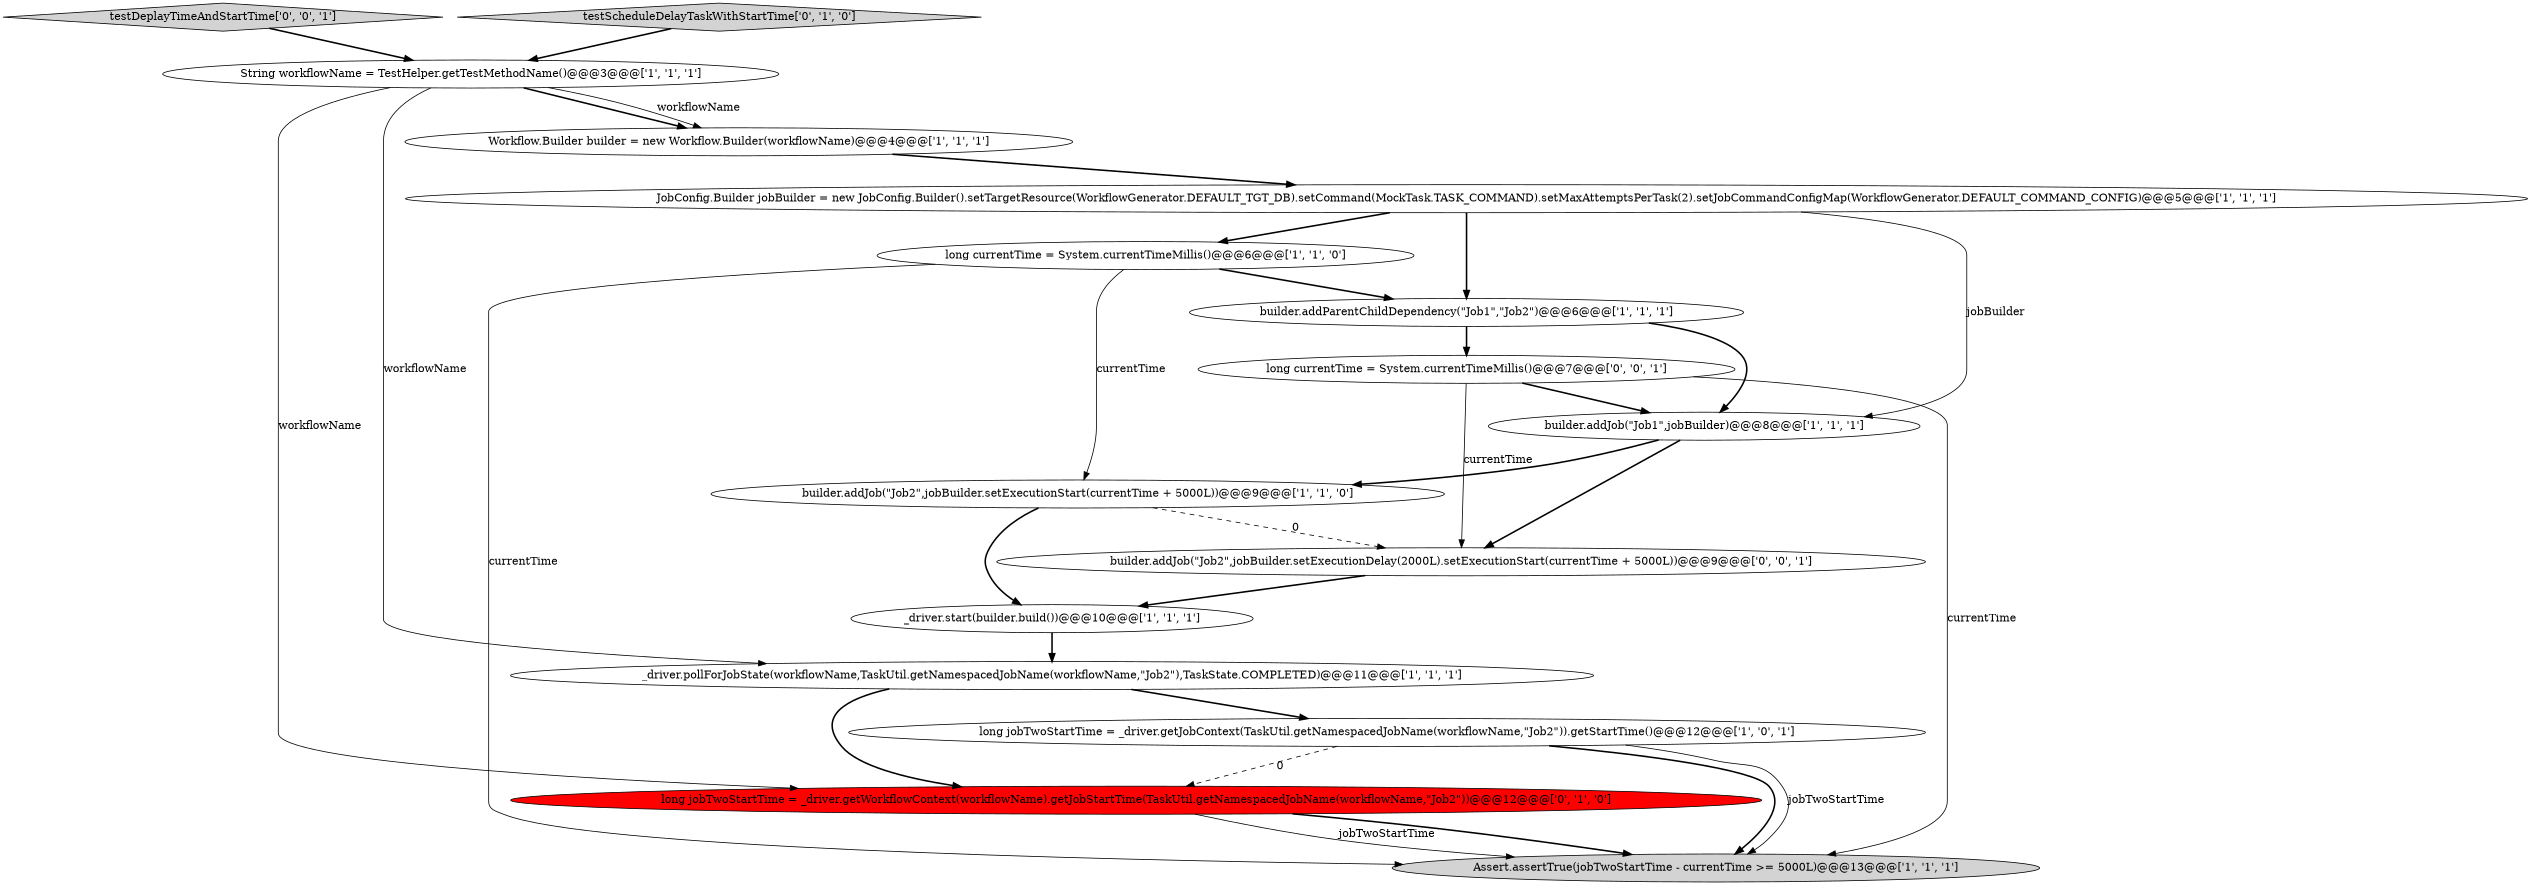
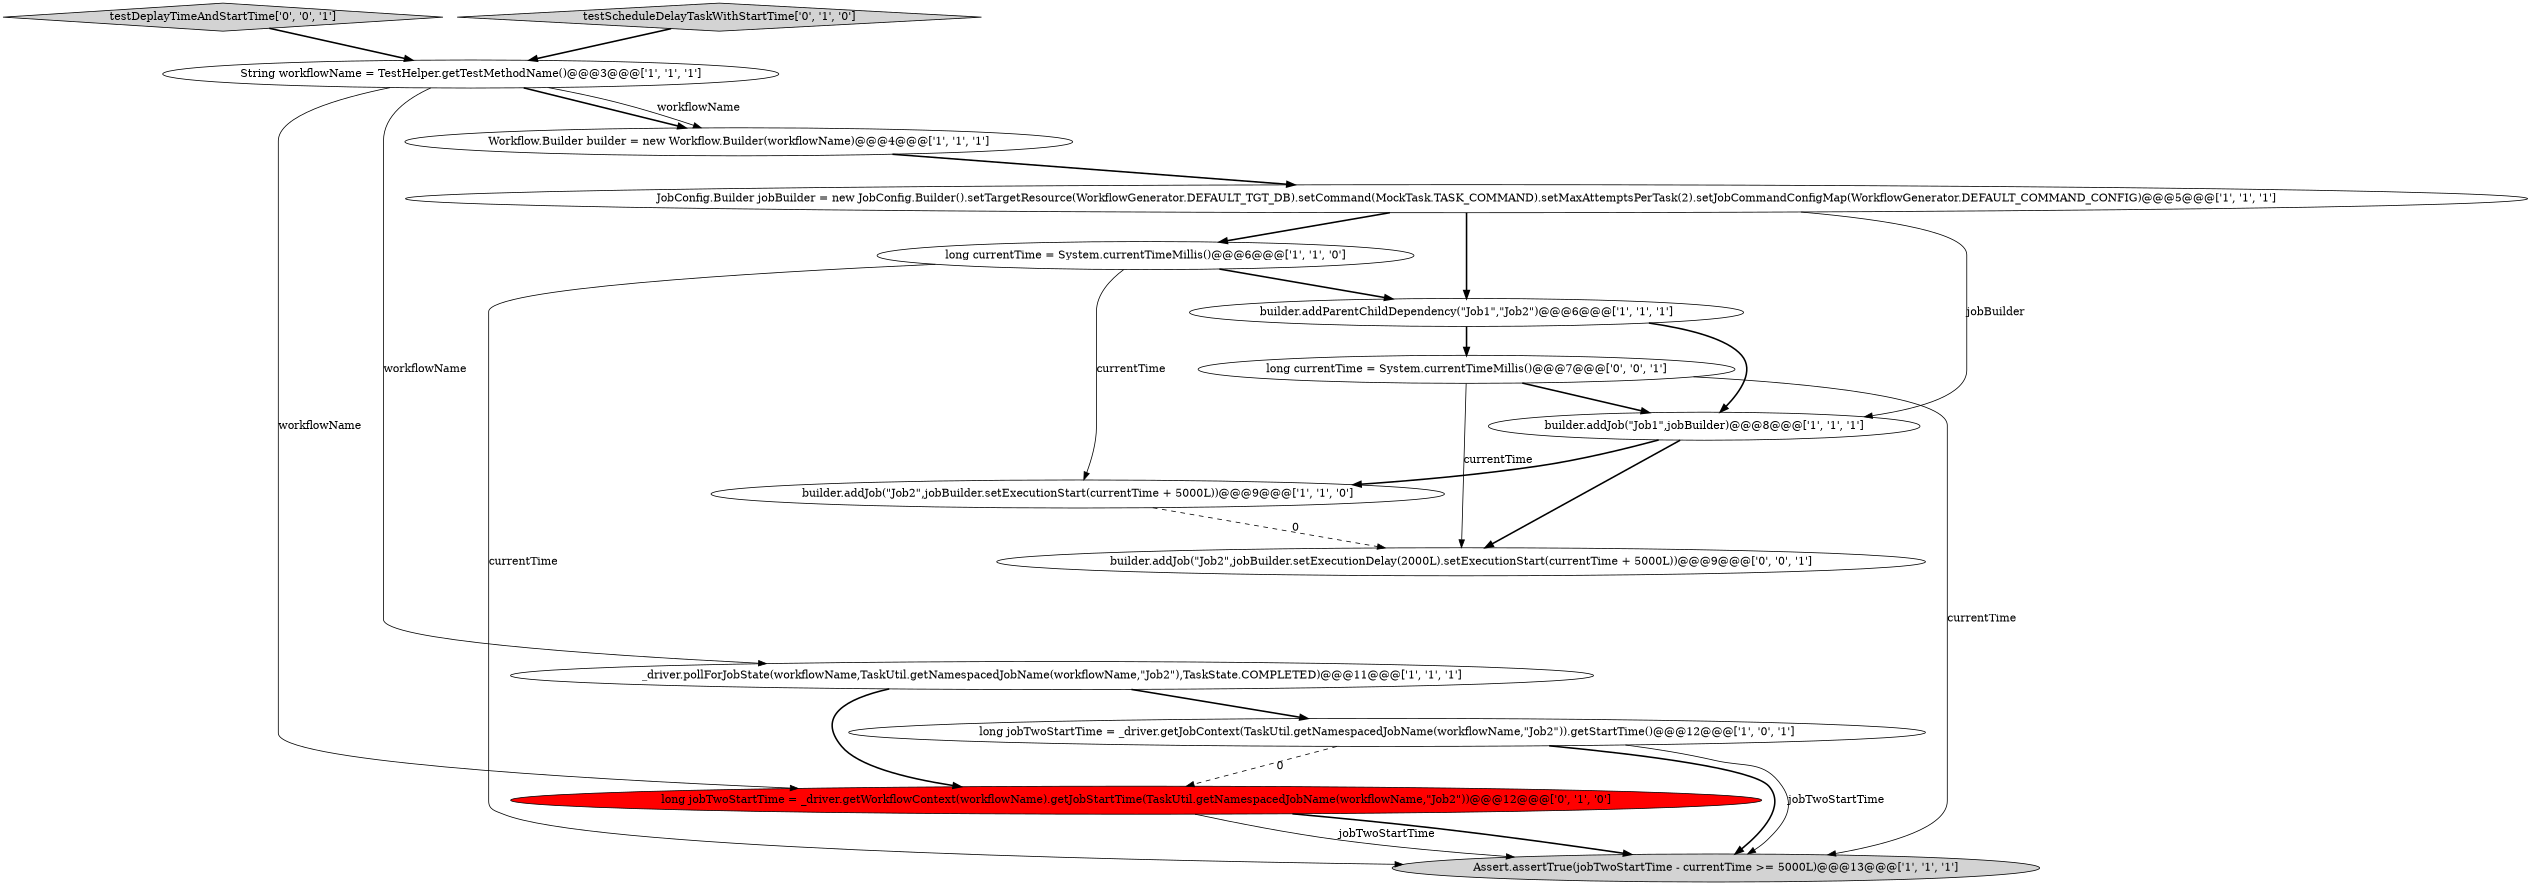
(1052, 619) -> none
